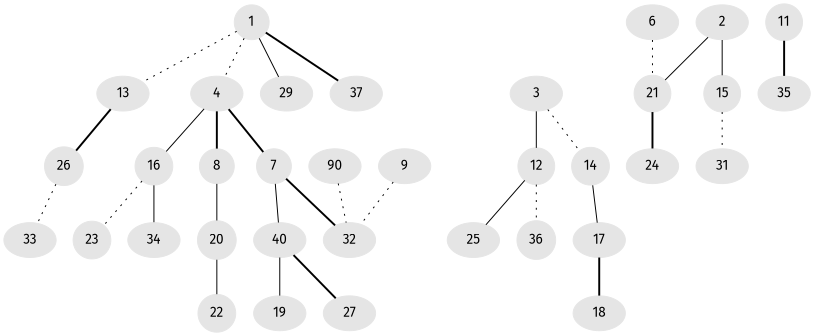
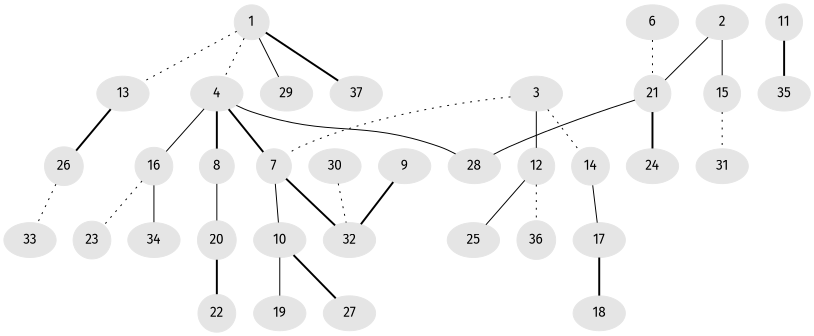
none -> (396, 116)
(335, 166) -> (335, 166)
none -> (474, 166)
(377, 203) -> (377, 203)
(280, 240) -> (280, 240)
(217, 277) -> (217, 277)
